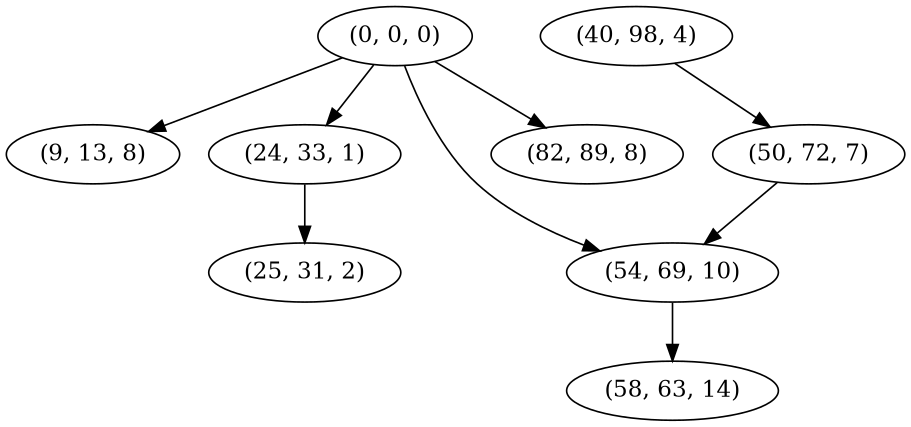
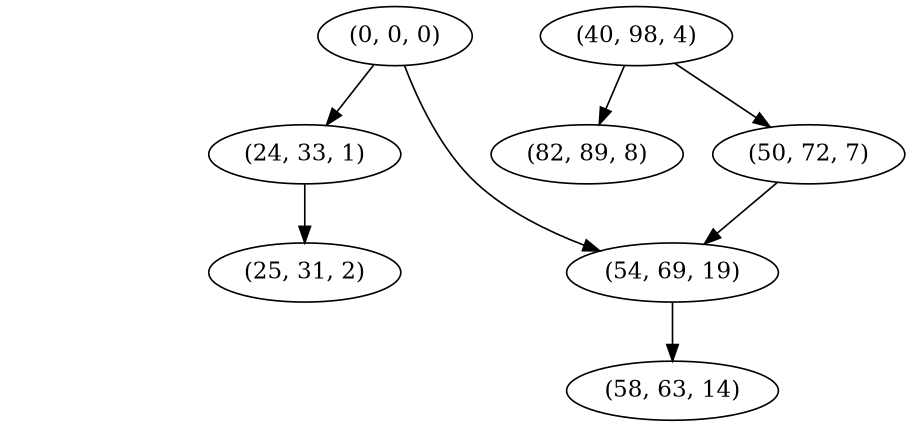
(483, 90) -> (615, 87)
(93, 154) -> none
(673, 273) -> (673, 273)
